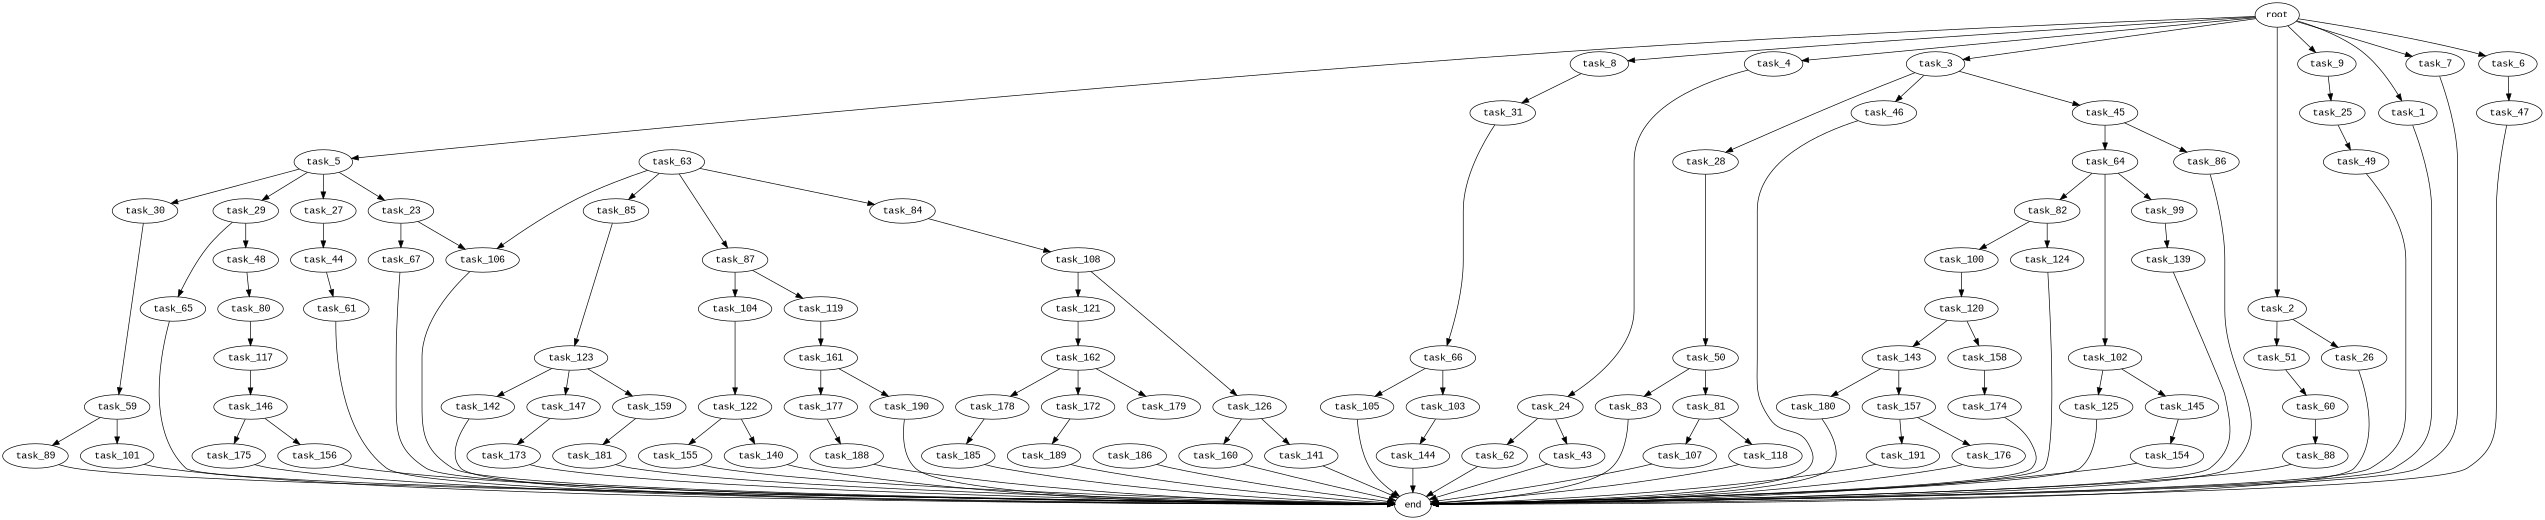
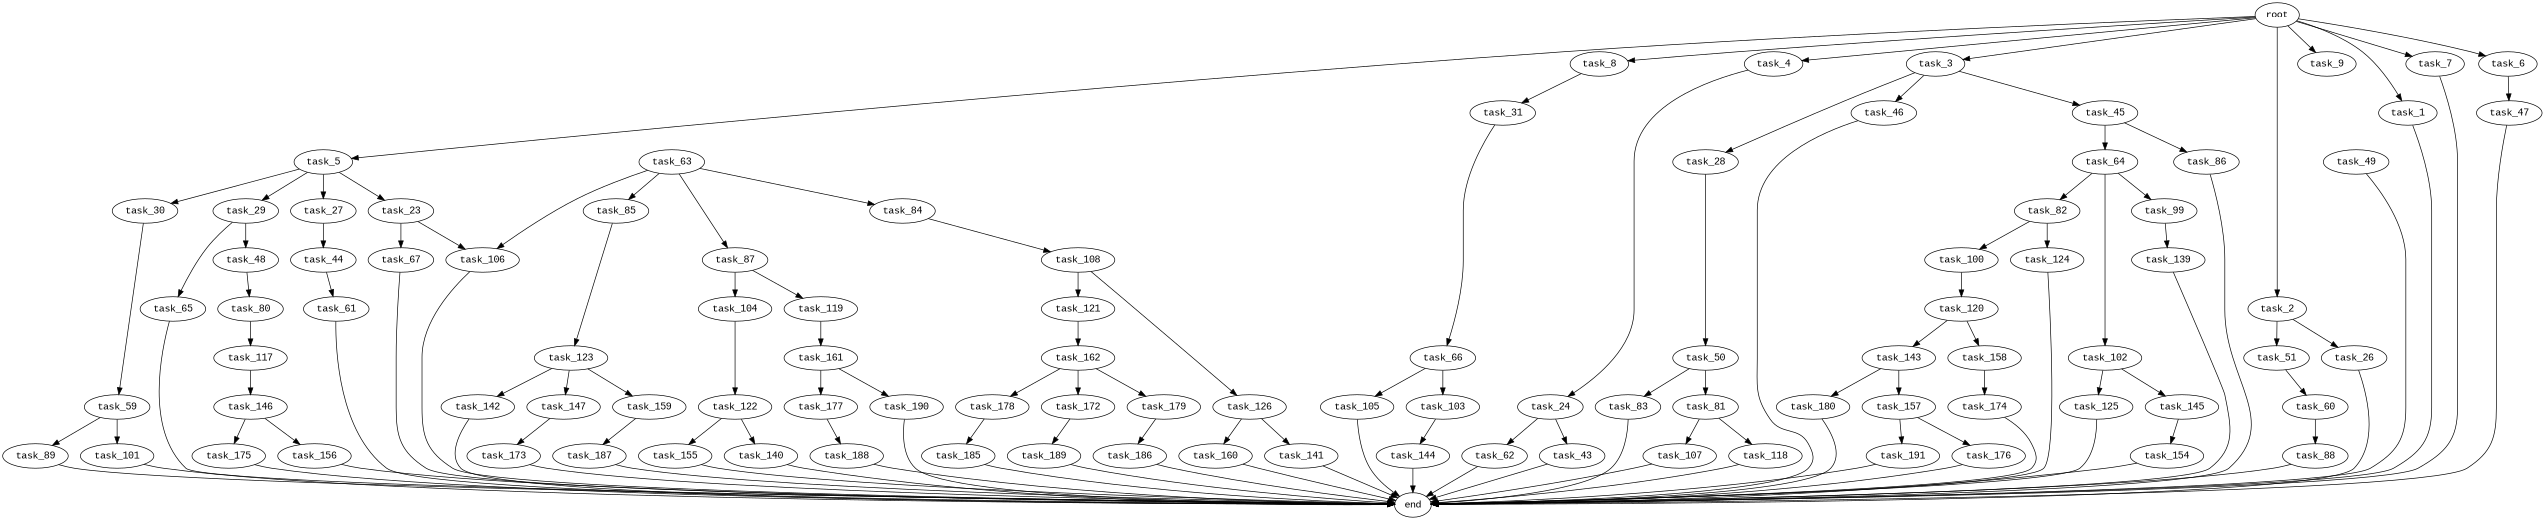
(2332, 113) -> none
none -> (1149, 429)
(589, 456) -> (589, 456)
